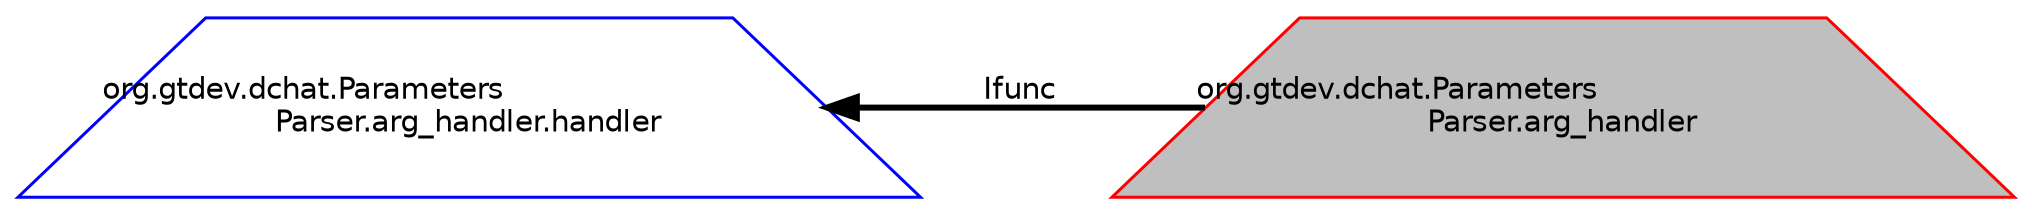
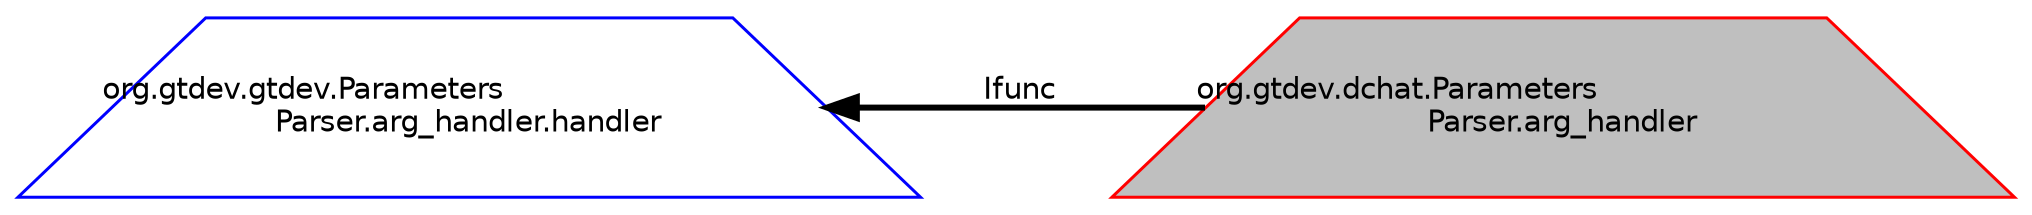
(469, 108) -> (469, 108)
